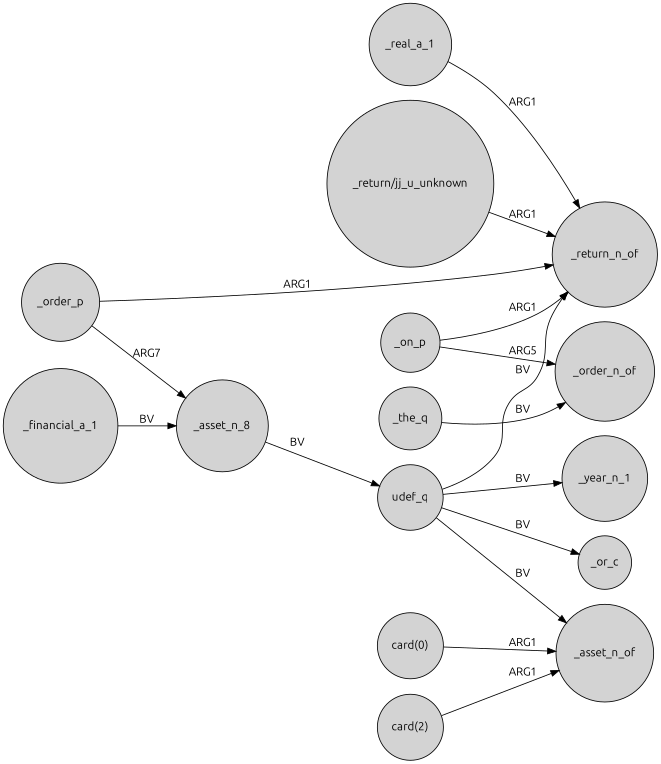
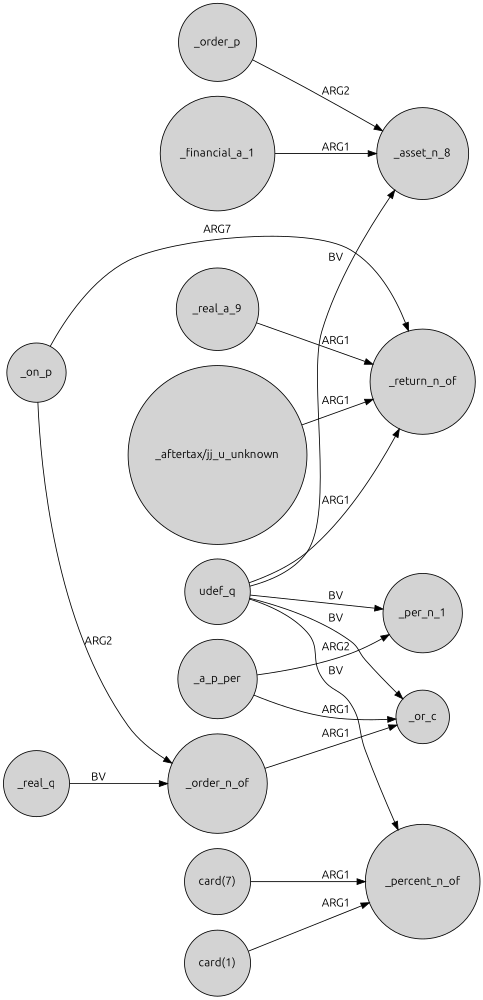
(410, 45) -> (218, 309)
(410, 184) -> (218, 455)
(323, 290) -> none
(523, 308) -> (218, 230)
(523, 351) -> (99, 642)
(147, 354) -> (336, 91)
(523, 370) -> (336, 501)
(410, 418) -> (36, 784)
(147, 420) -> (336, 147)
(319, 463) -> (318, 401)
(605, 479) -> (423, 613)
(410, 646) -> (218, 963)
(605, 653) -> (423, 882)
none -> (218, 679)
(410, 727) -> (218, 882)
none -> (327, 748)
